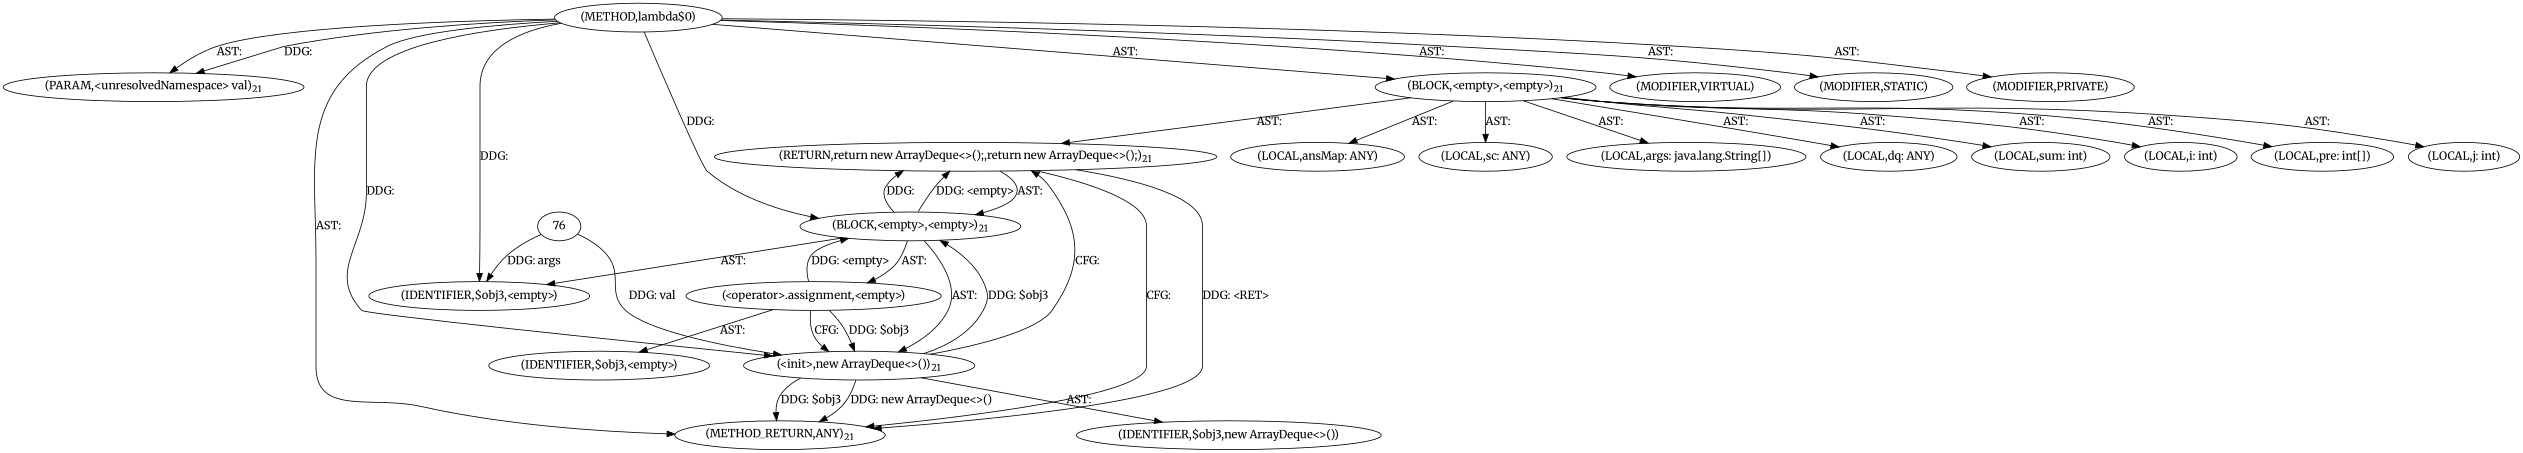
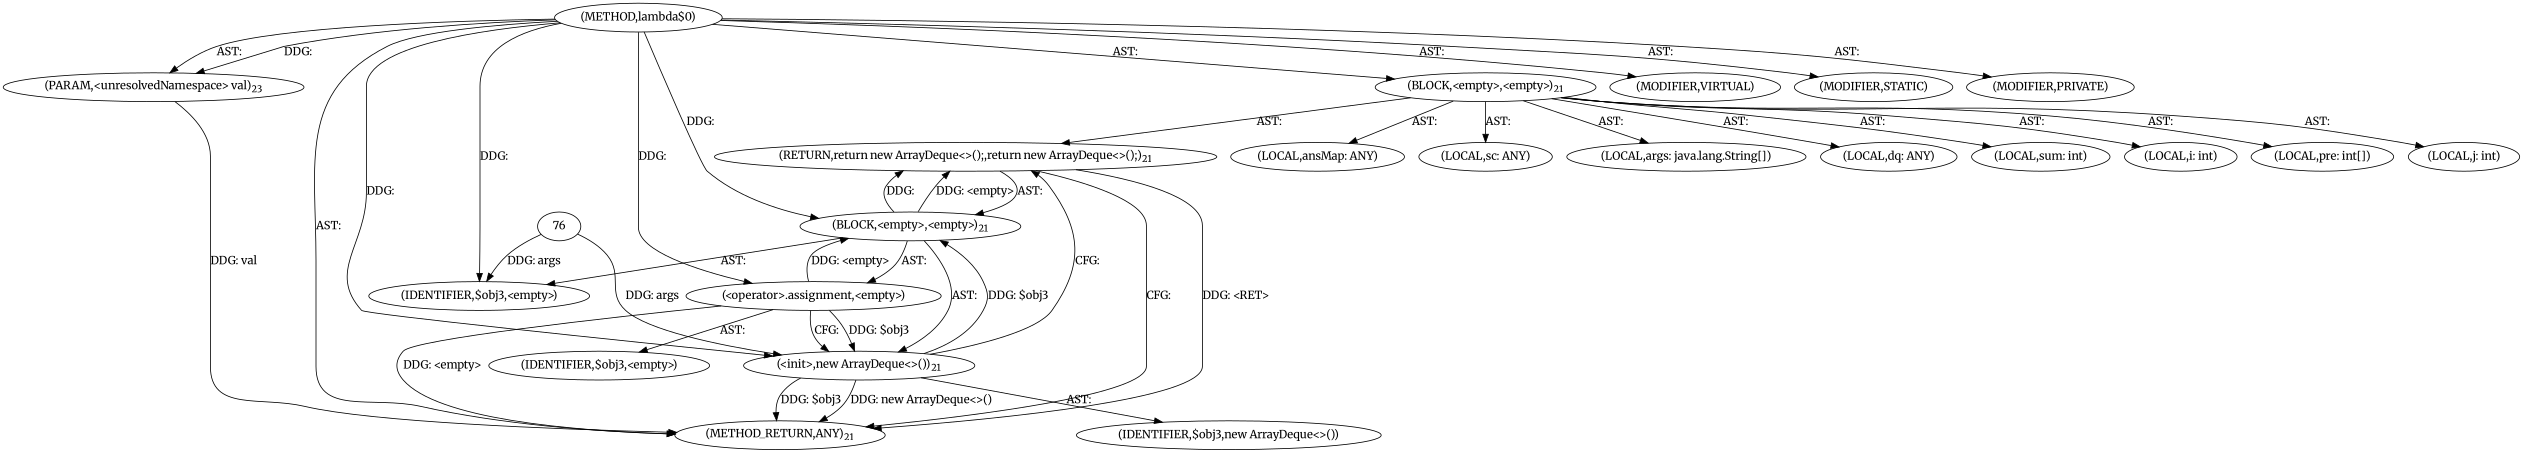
(257, 86) -> (257, 86)
none -> (638, 191)
(652, 296) -> (652, 296)
none -> (411, 348)
none -> (292, 404)
